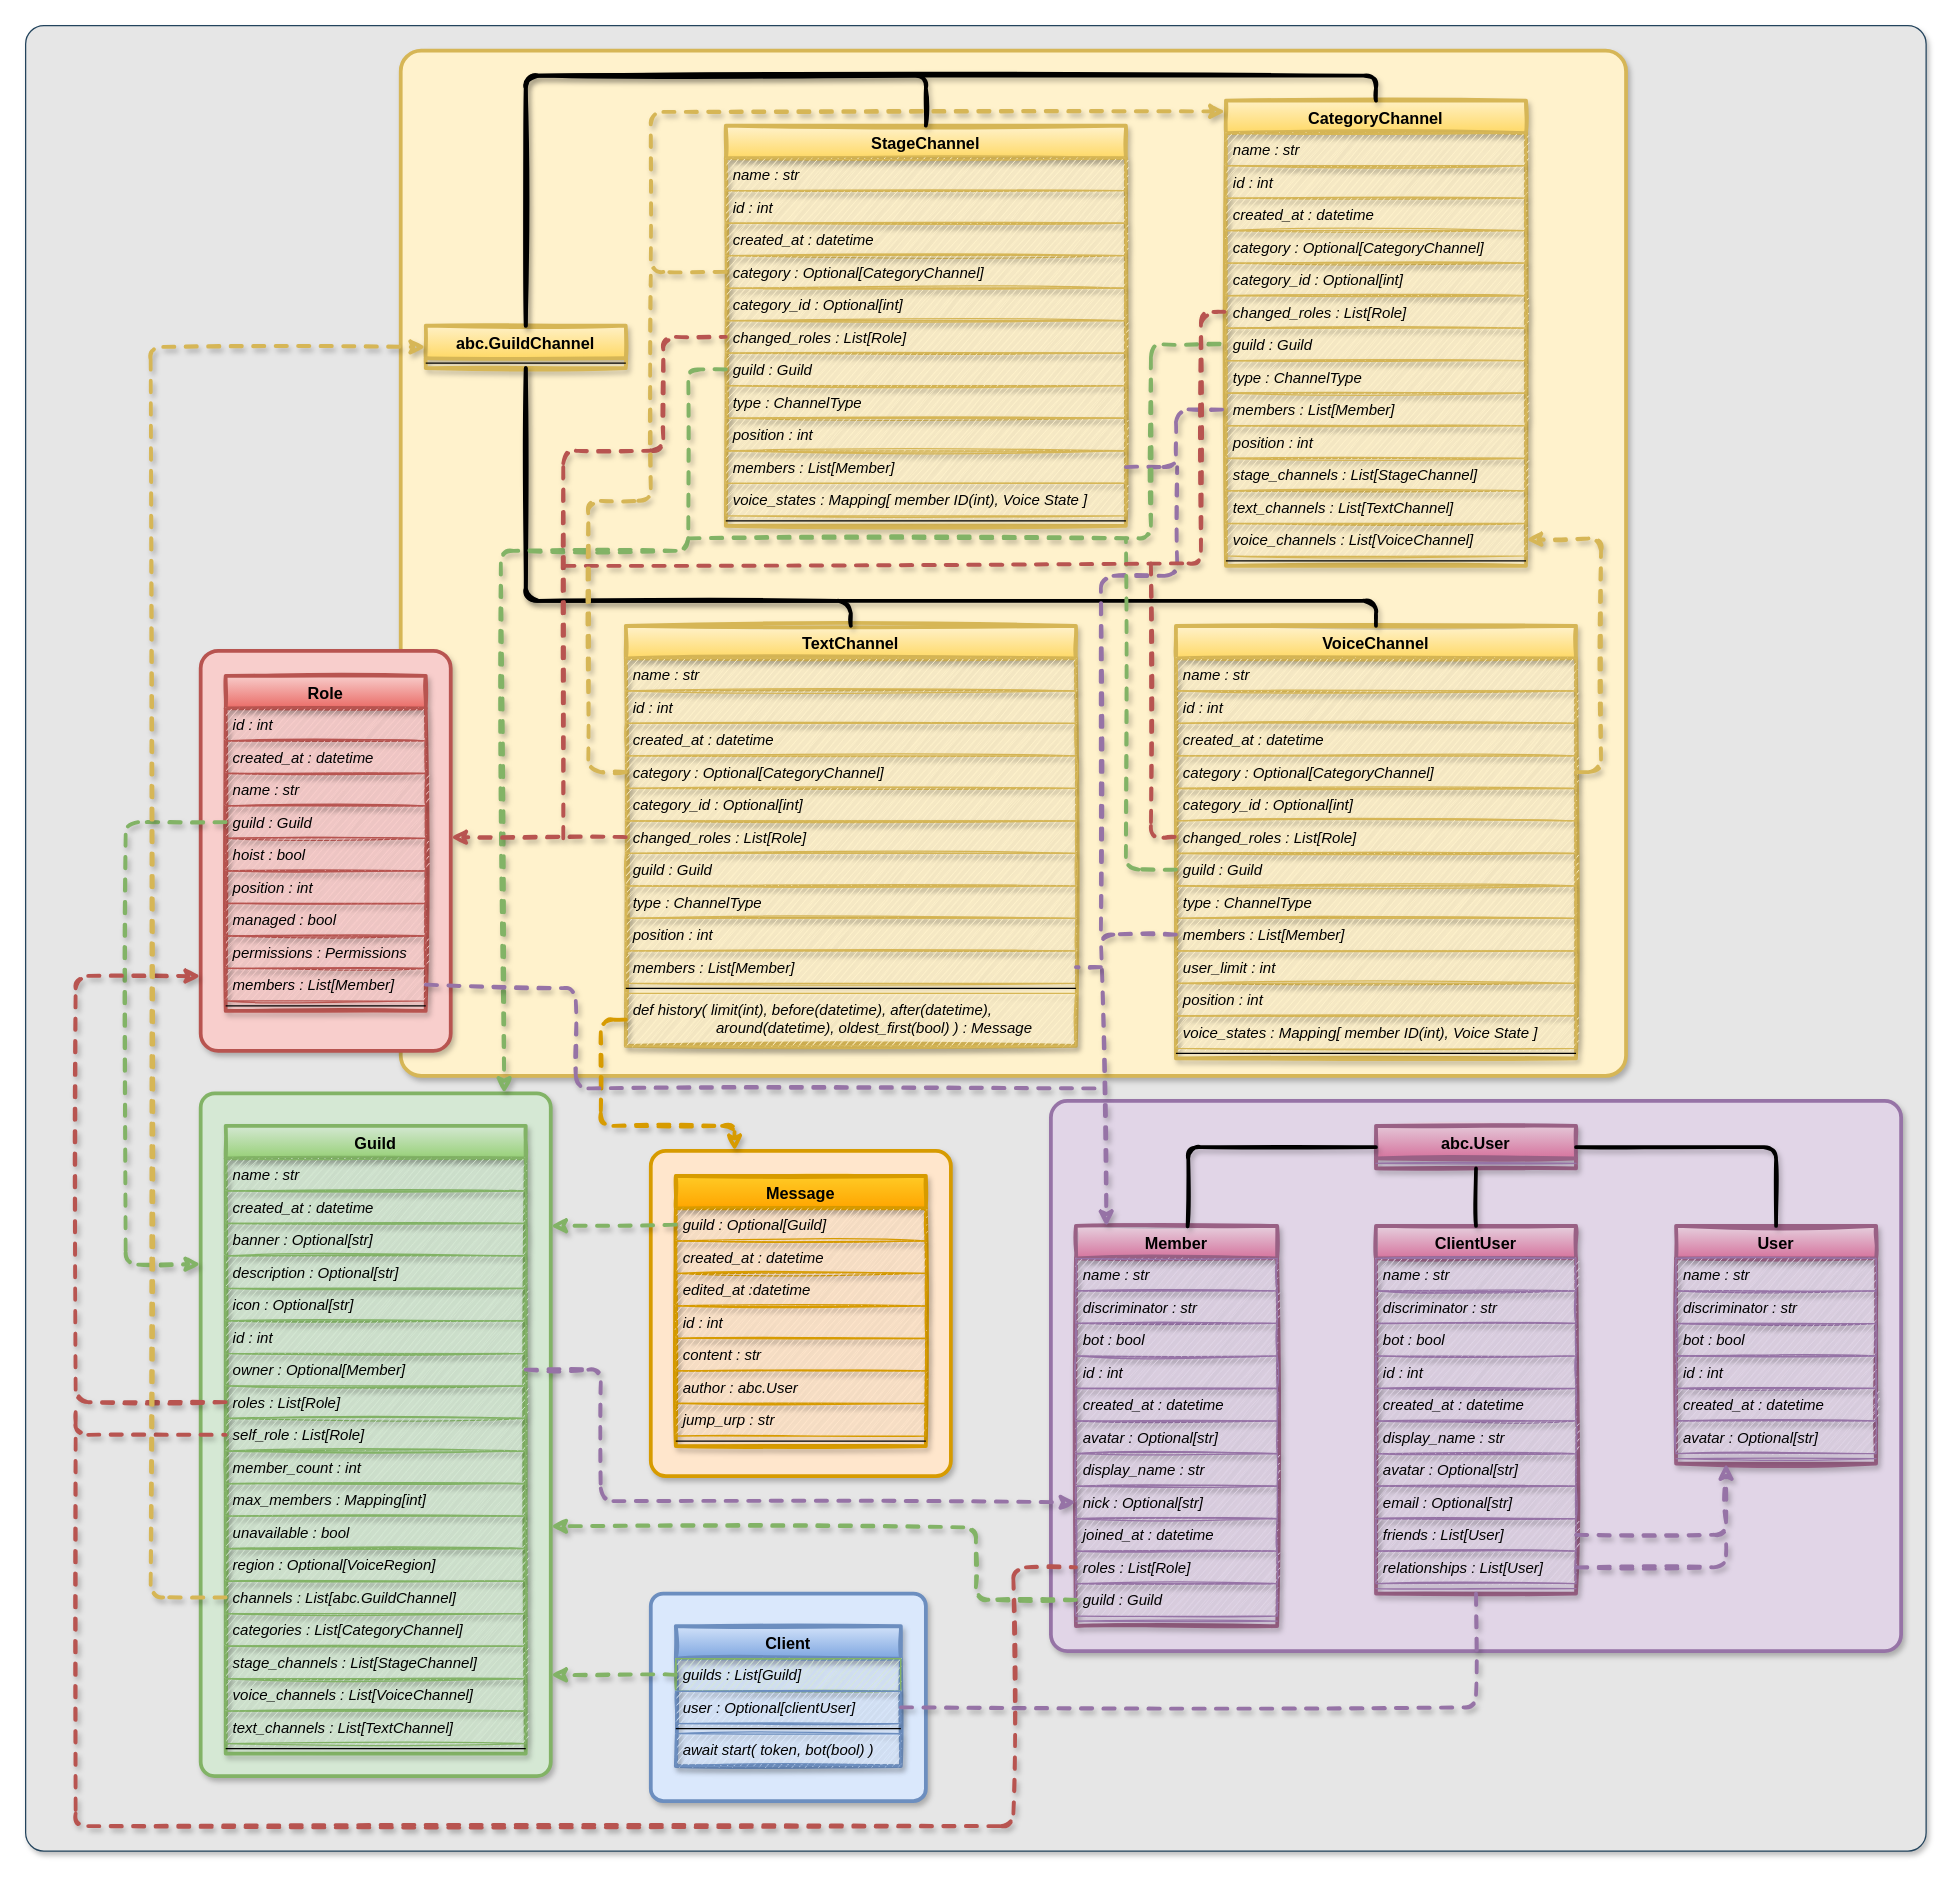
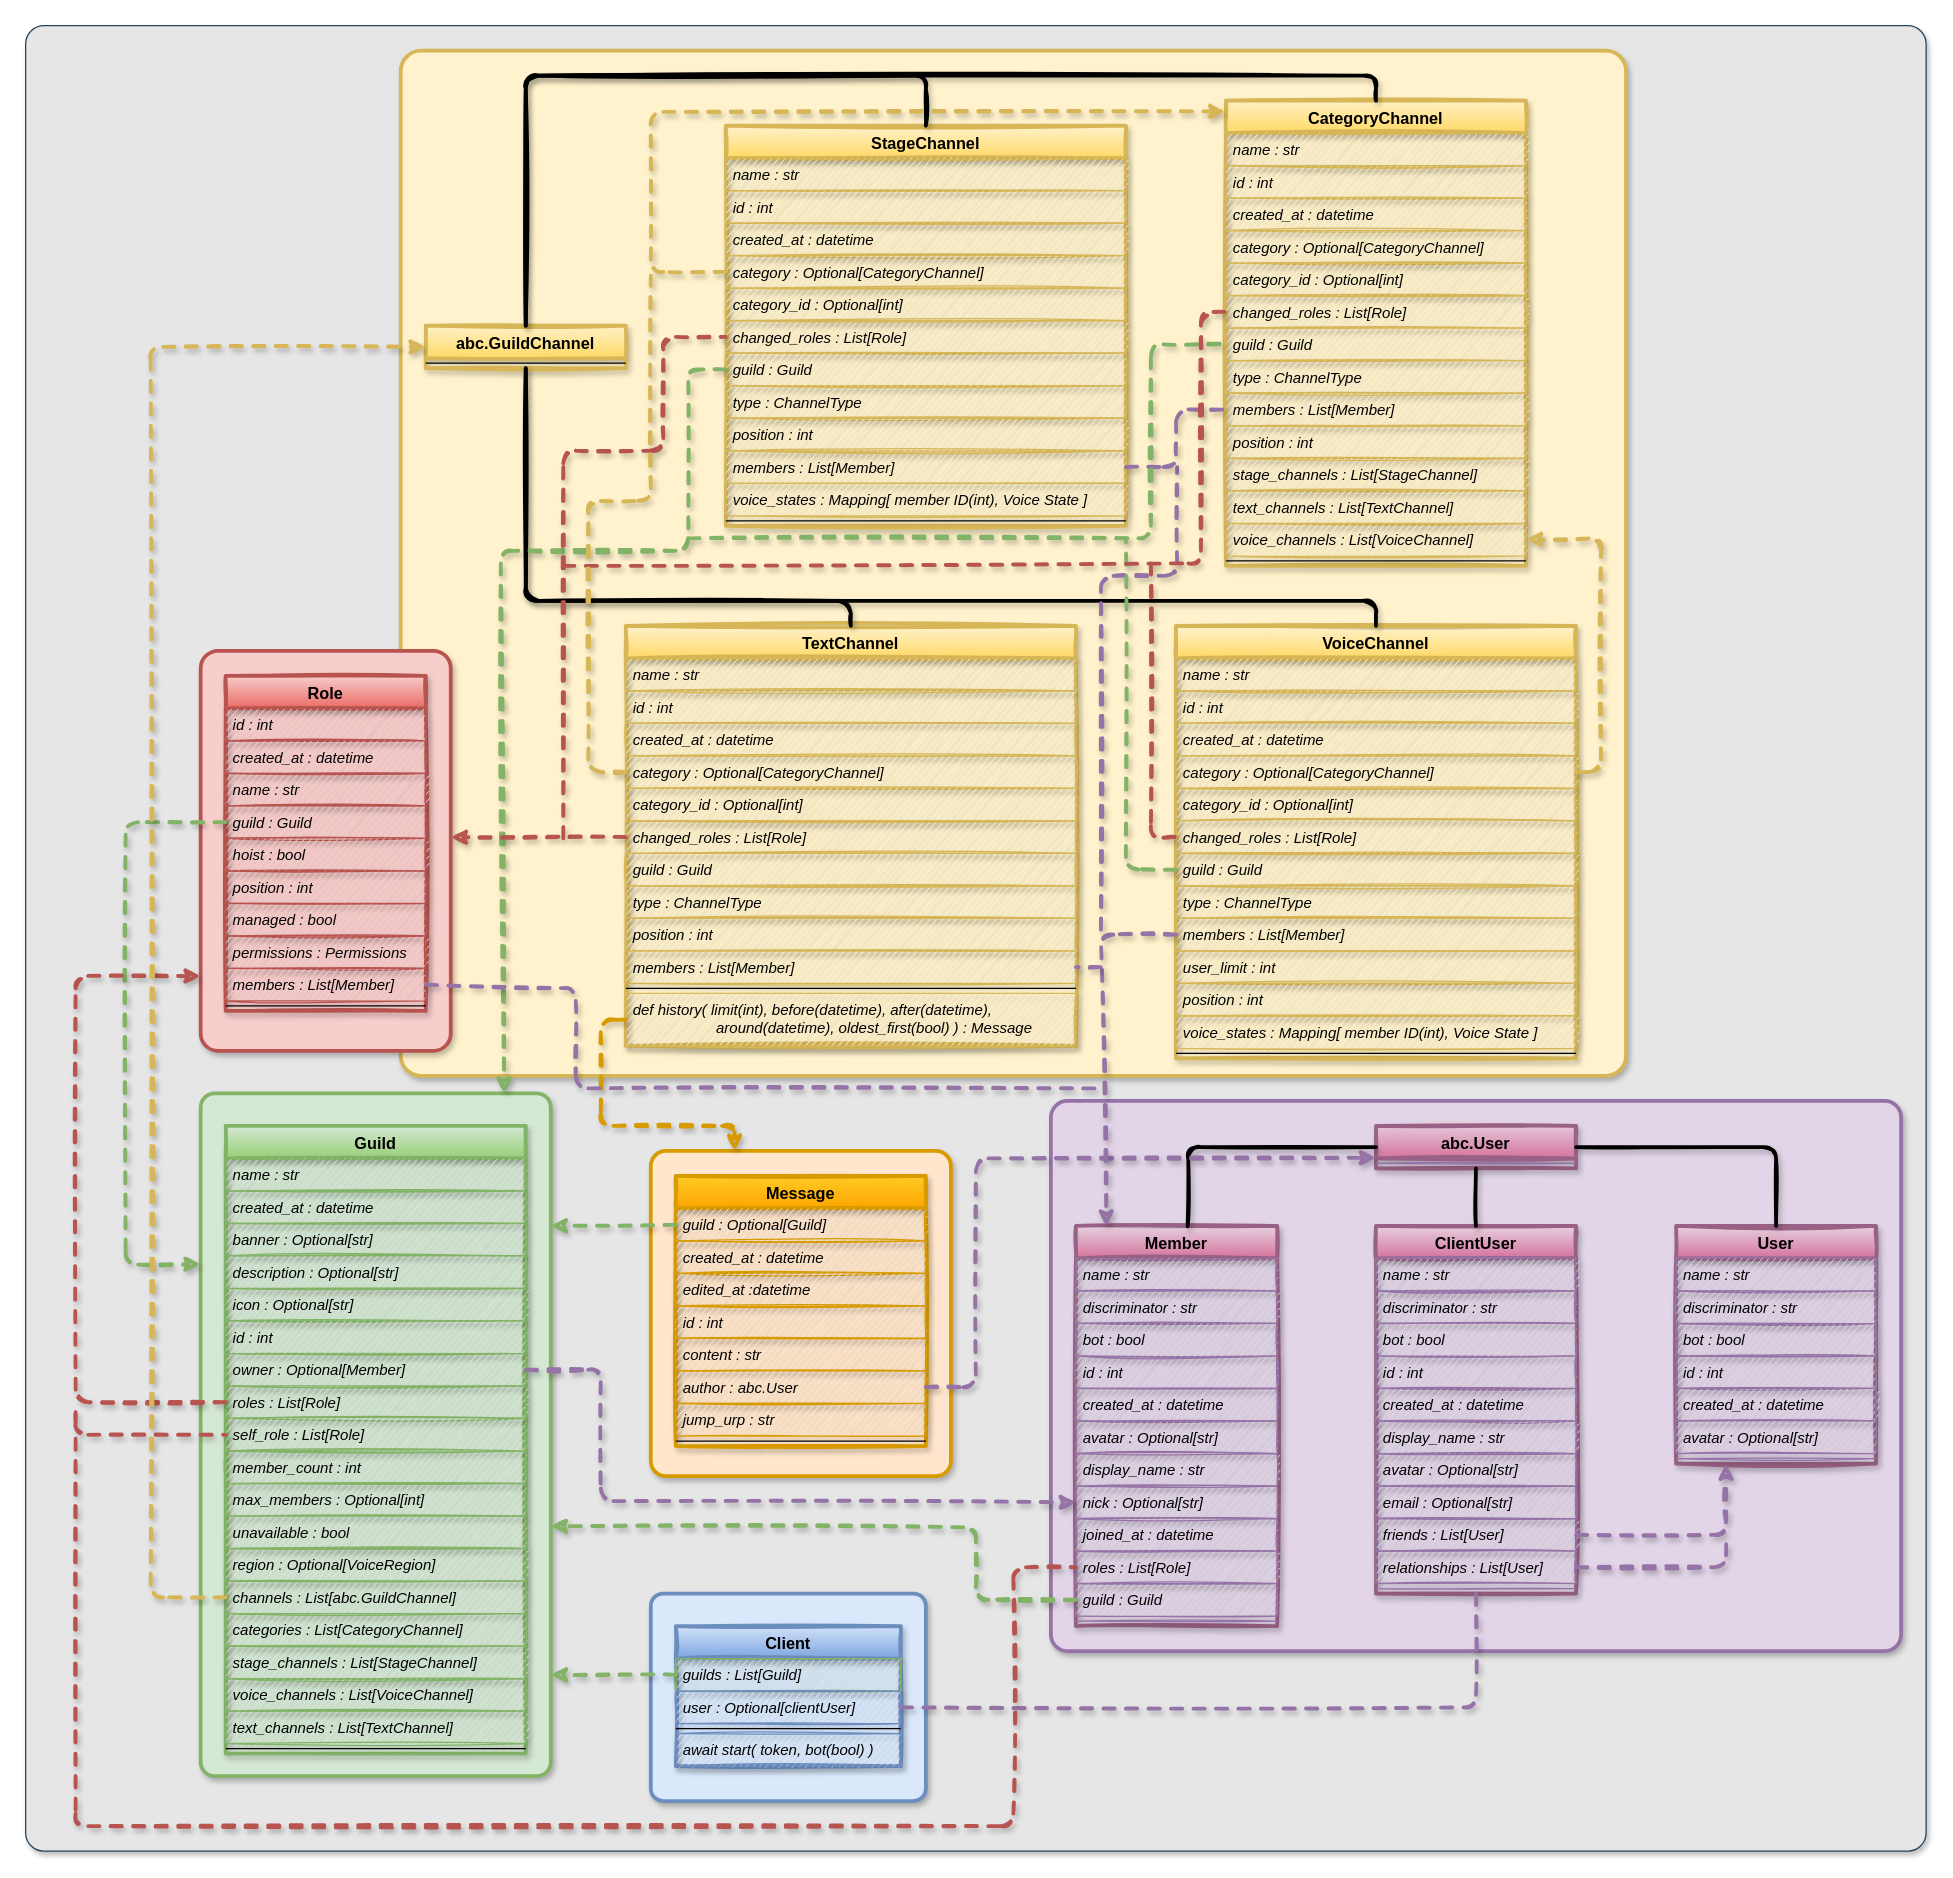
none -> (976, 1193)
(332, 1500) -> (334, 1500)
